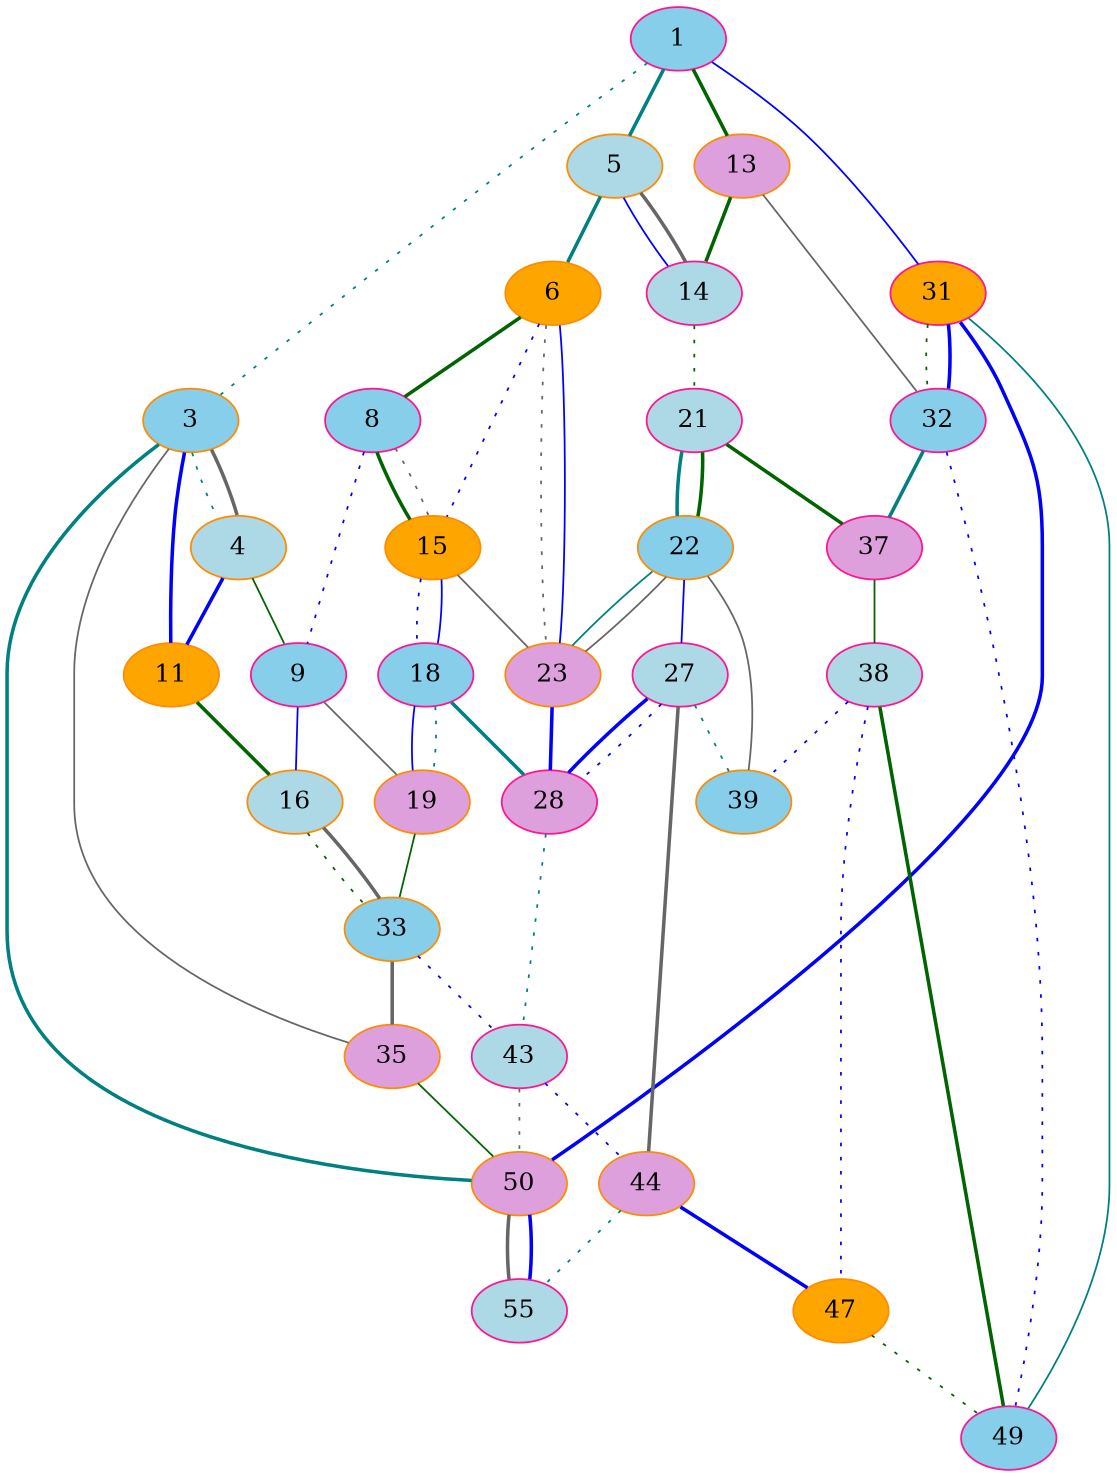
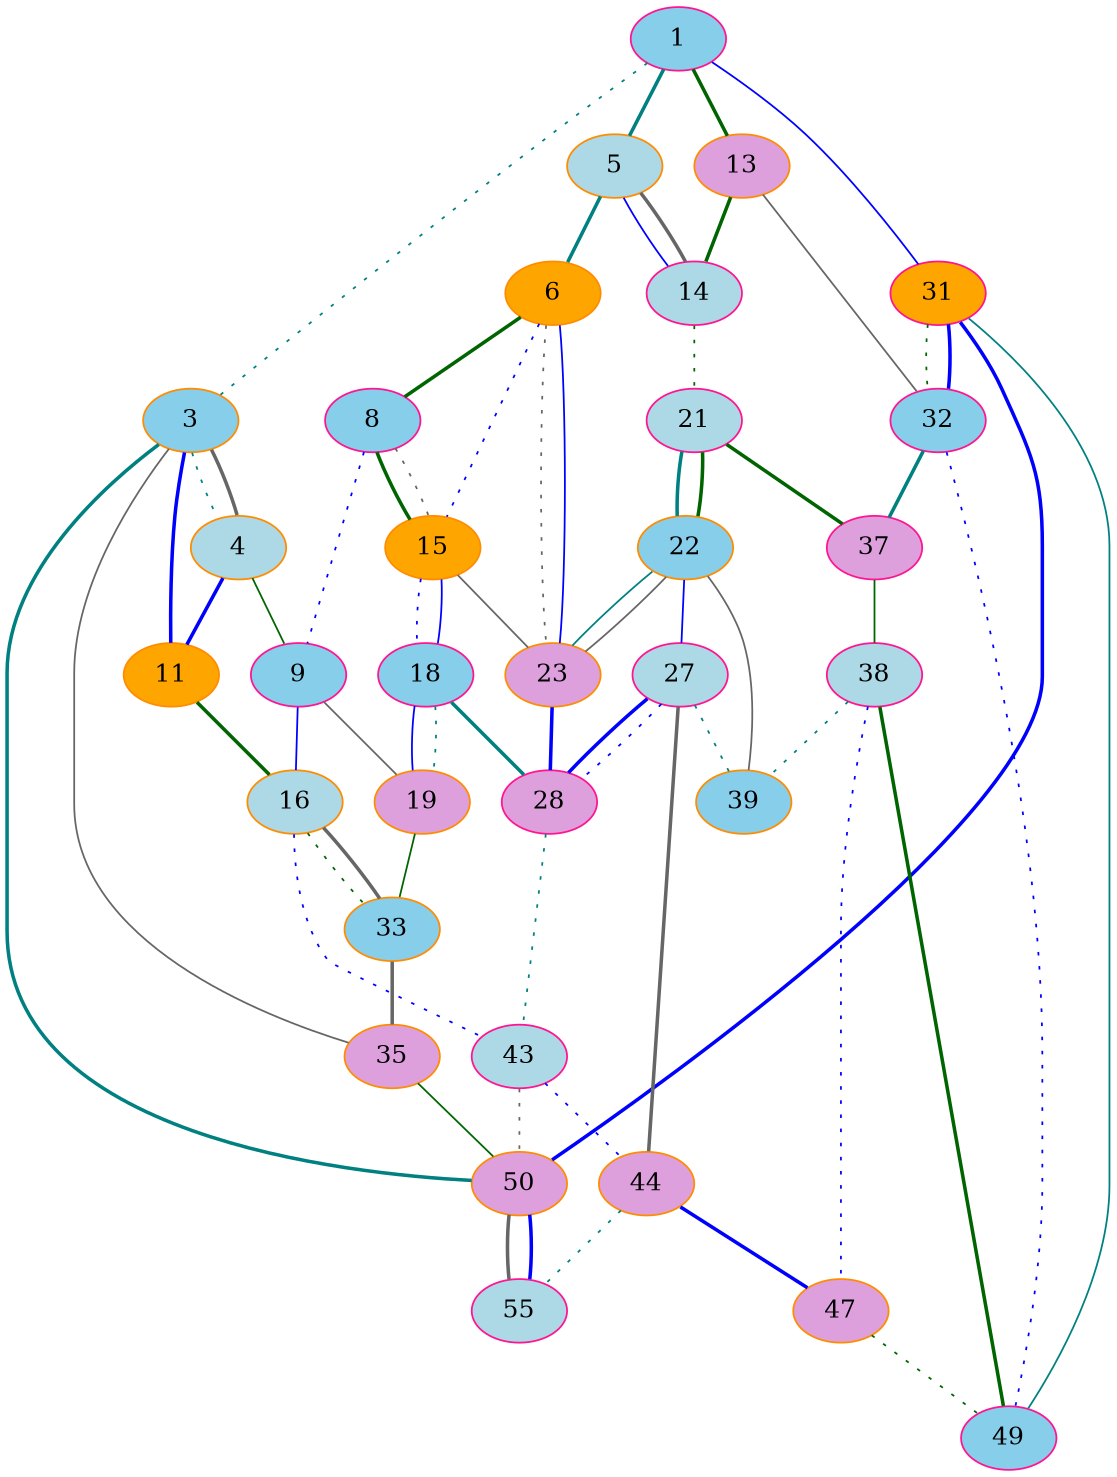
(809, 738) -> (809, 738)
(456, 993) -> (345, 970)
(841, 1311) -> (841, 1311)
